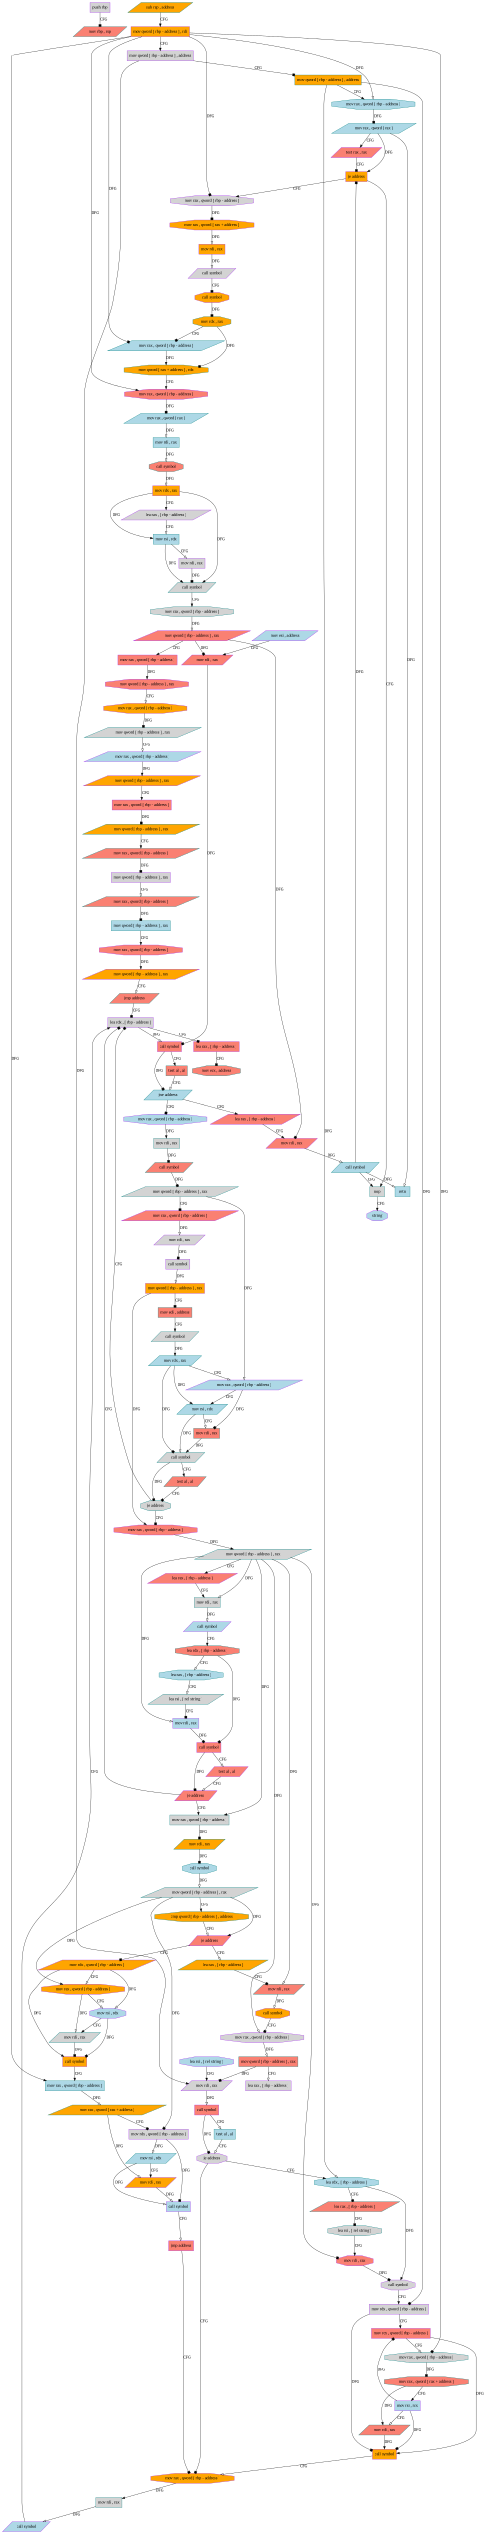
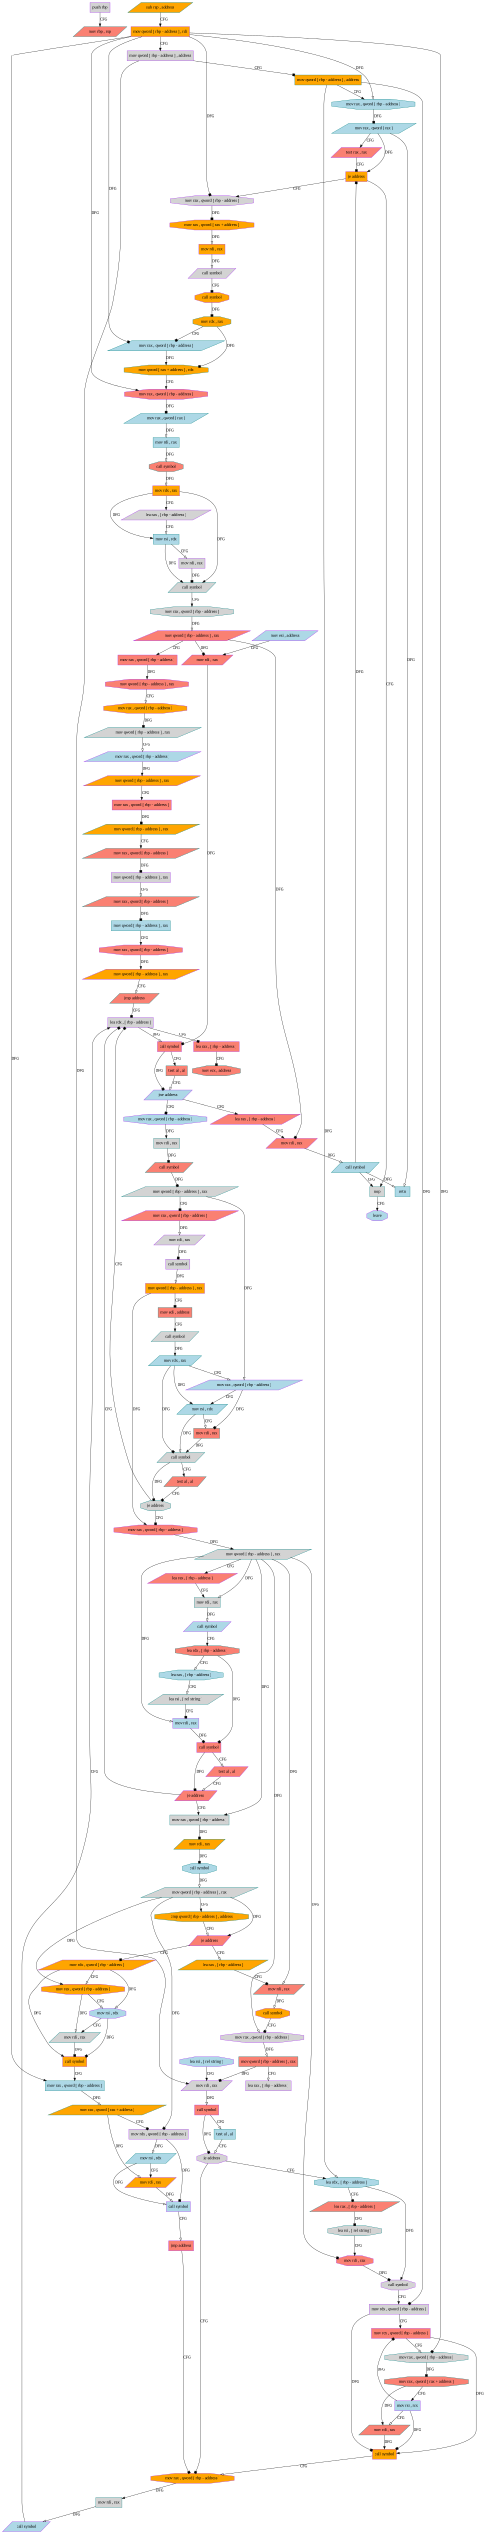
(100, 18) -> (100, 18)
(168, 1095) -> (168, 1095)
(377, 1216) -> (377, 1216)
